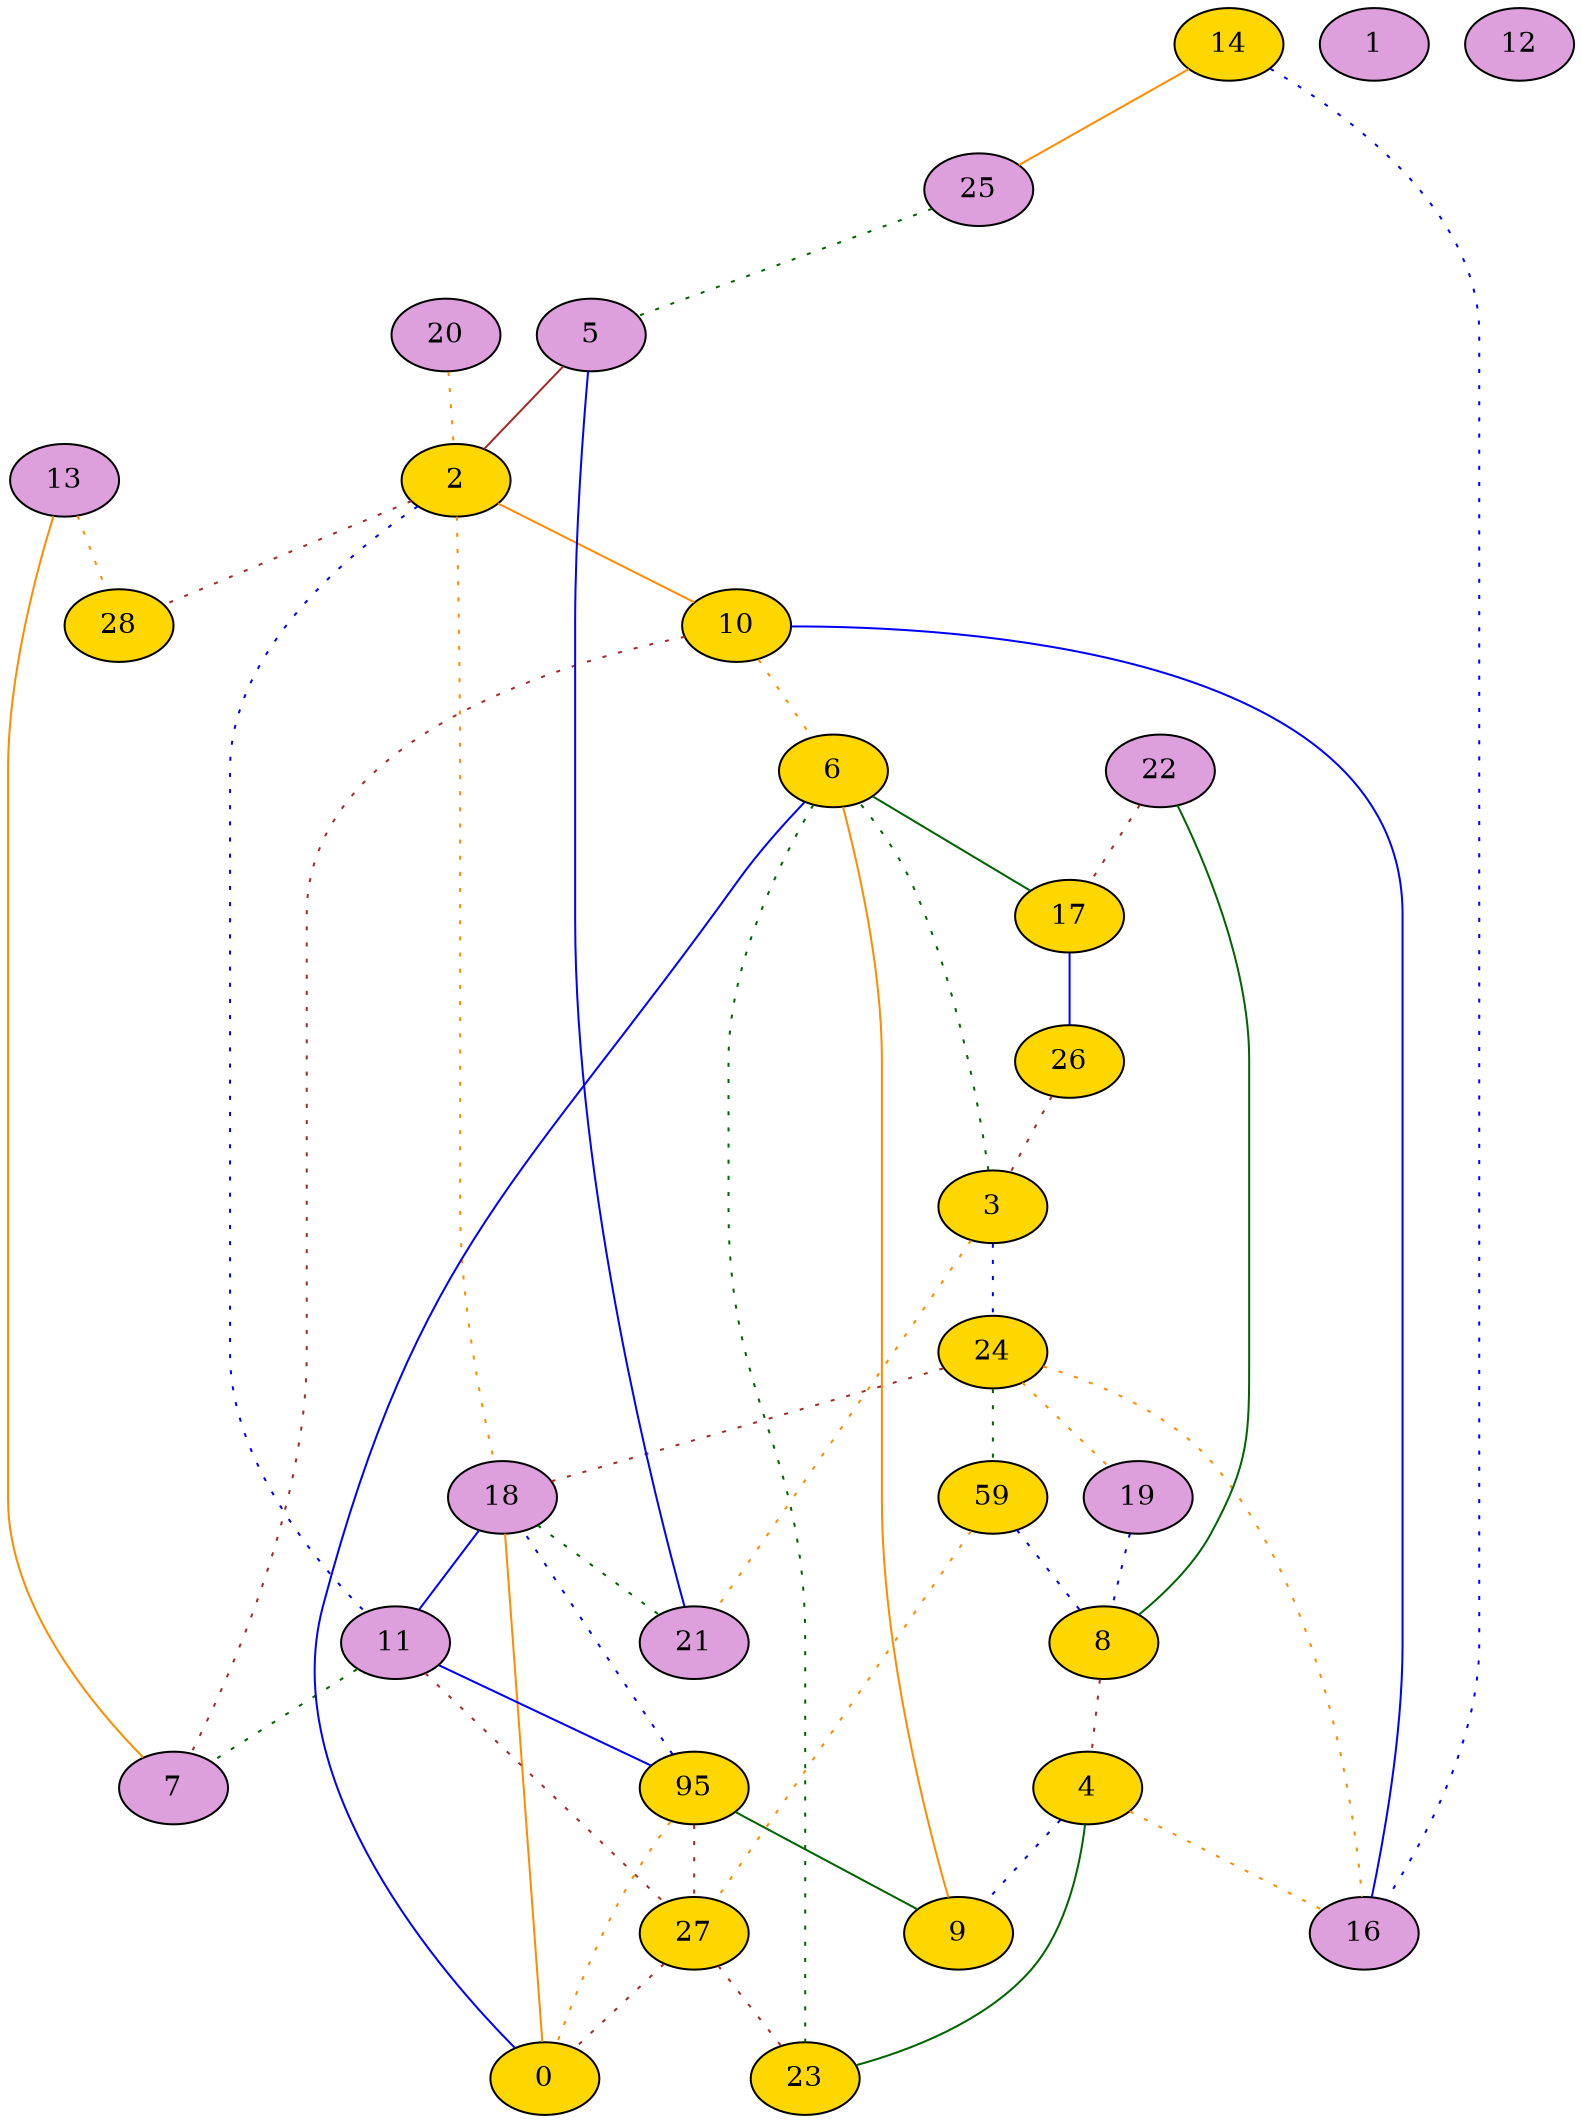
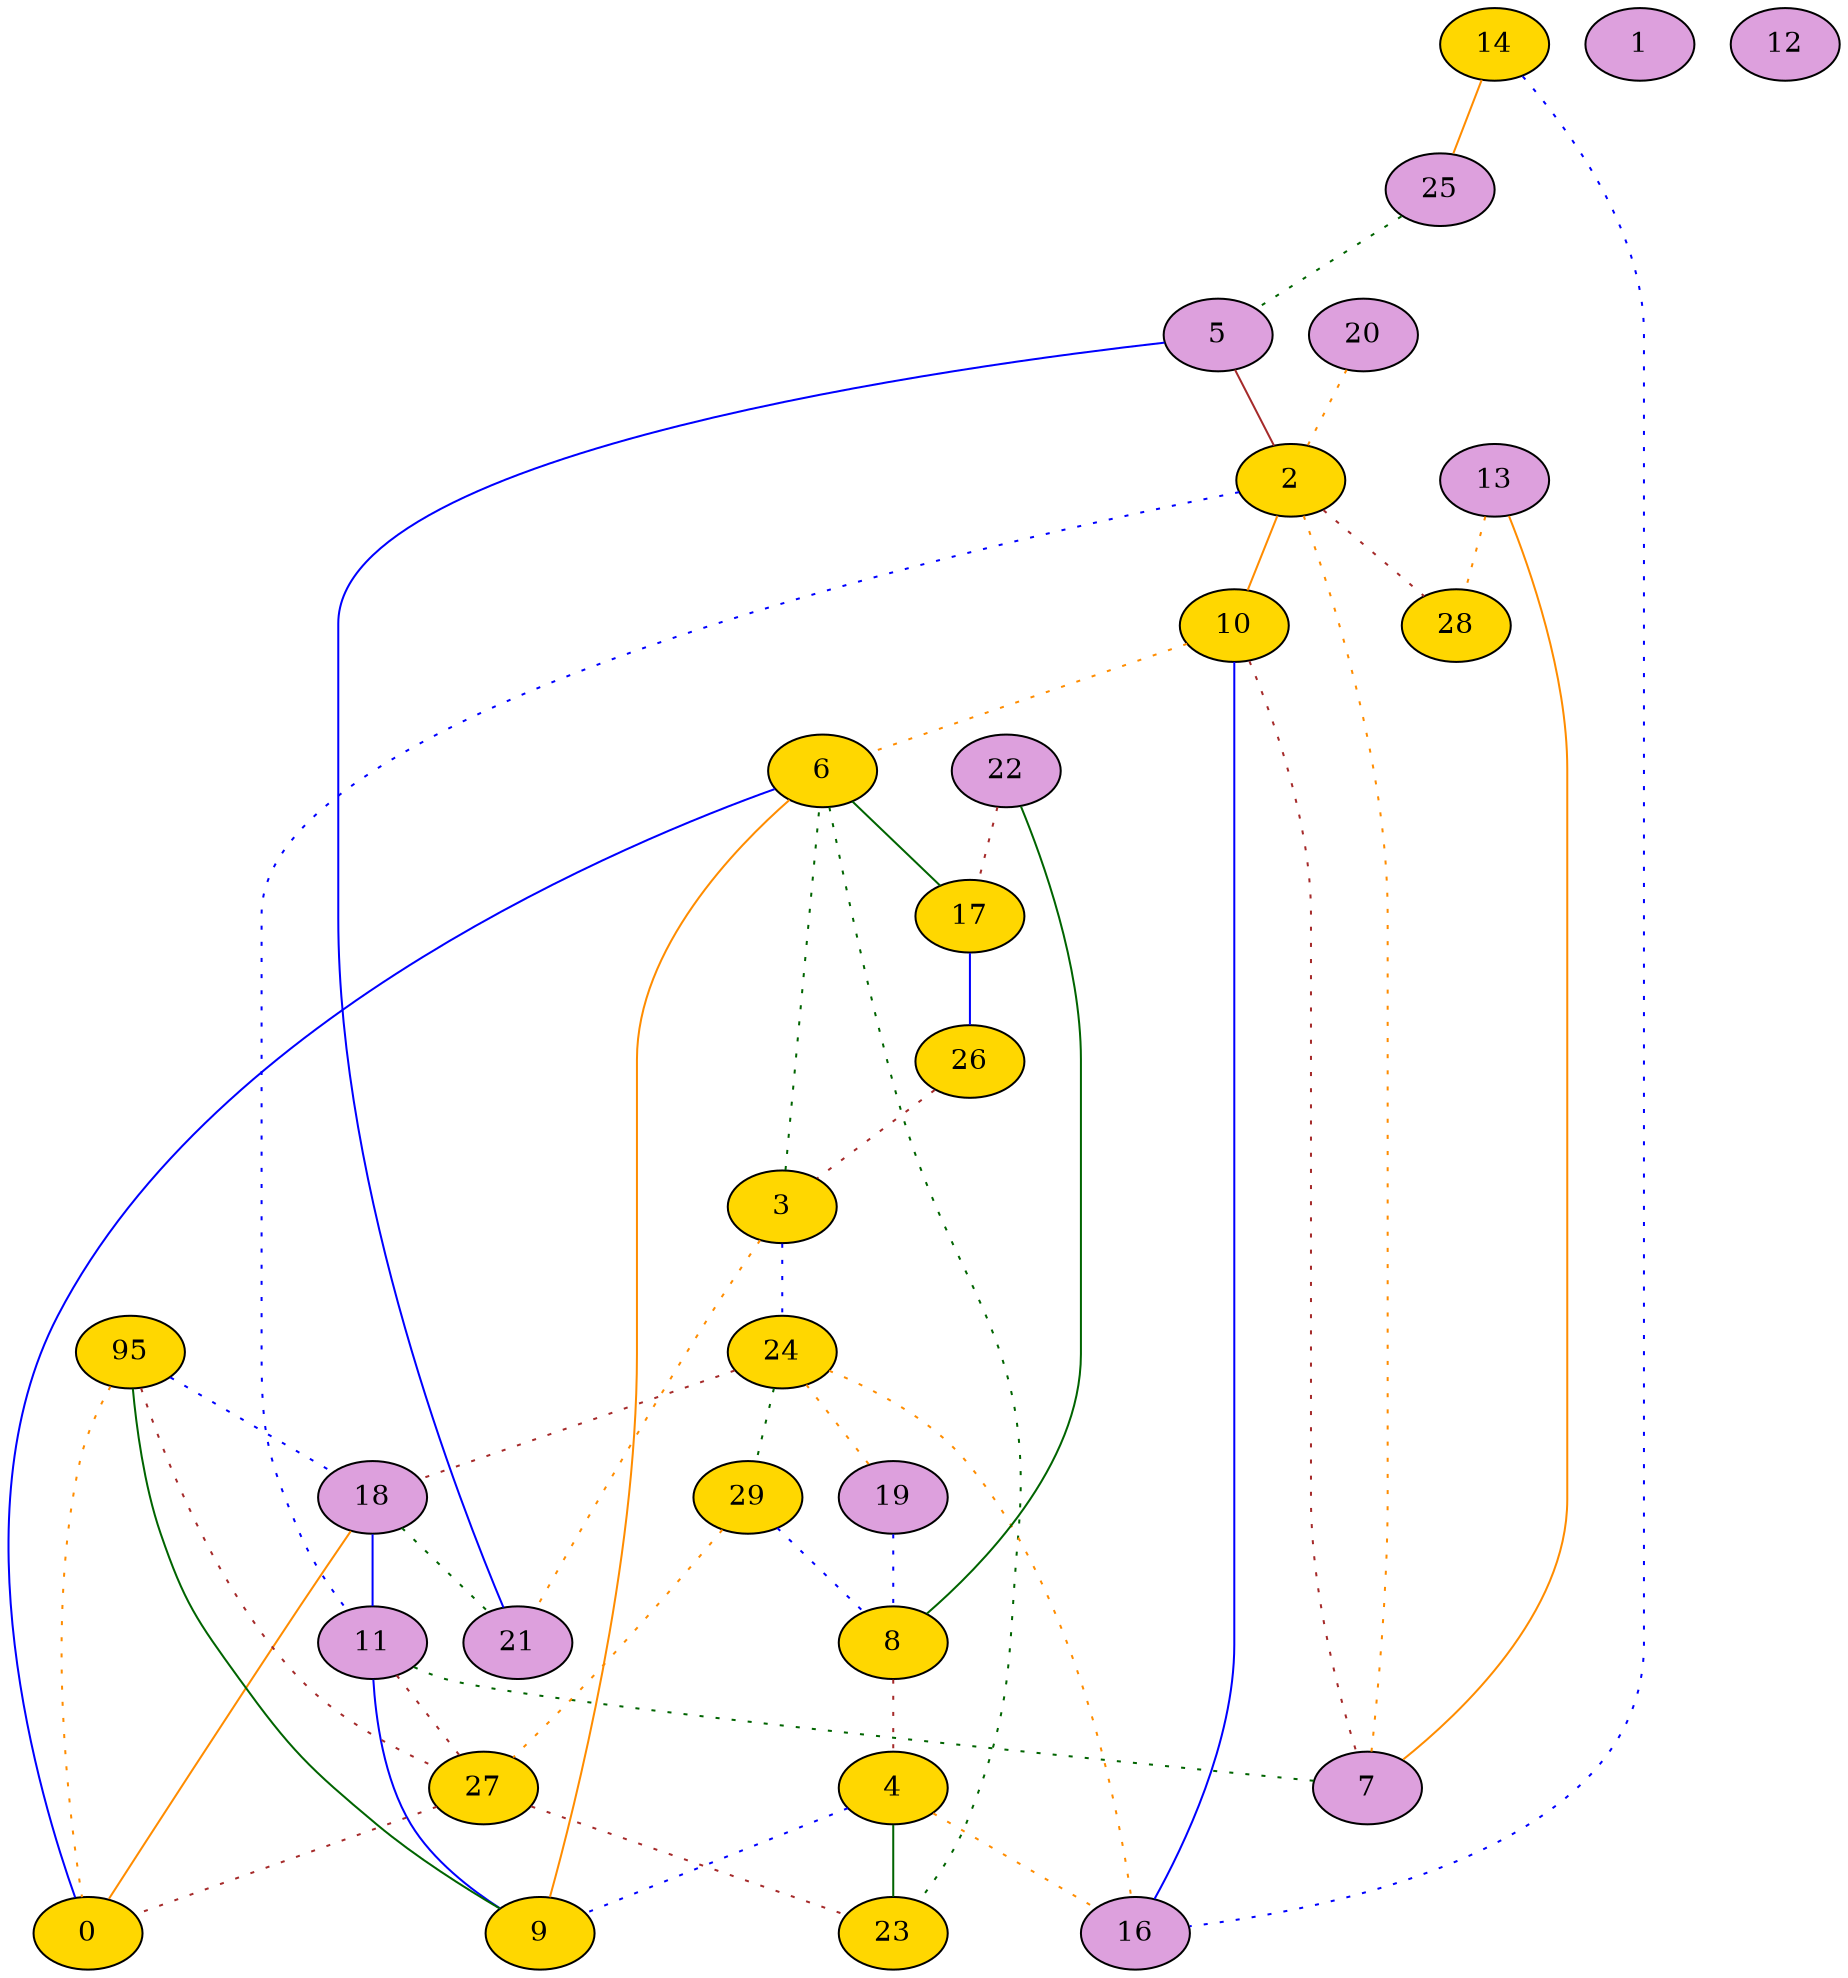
(460, 990) -> (1388, 1129)
(993, 1497) -> (748, 1497)
(545, 1715) -> (401, 1806)
